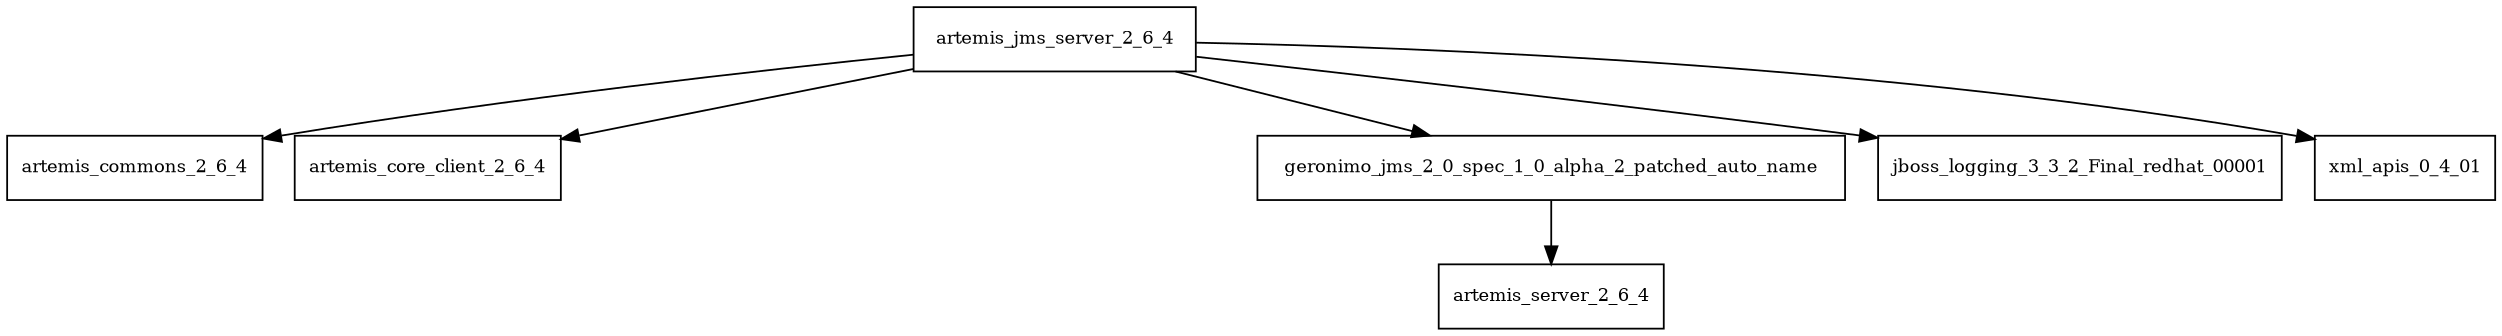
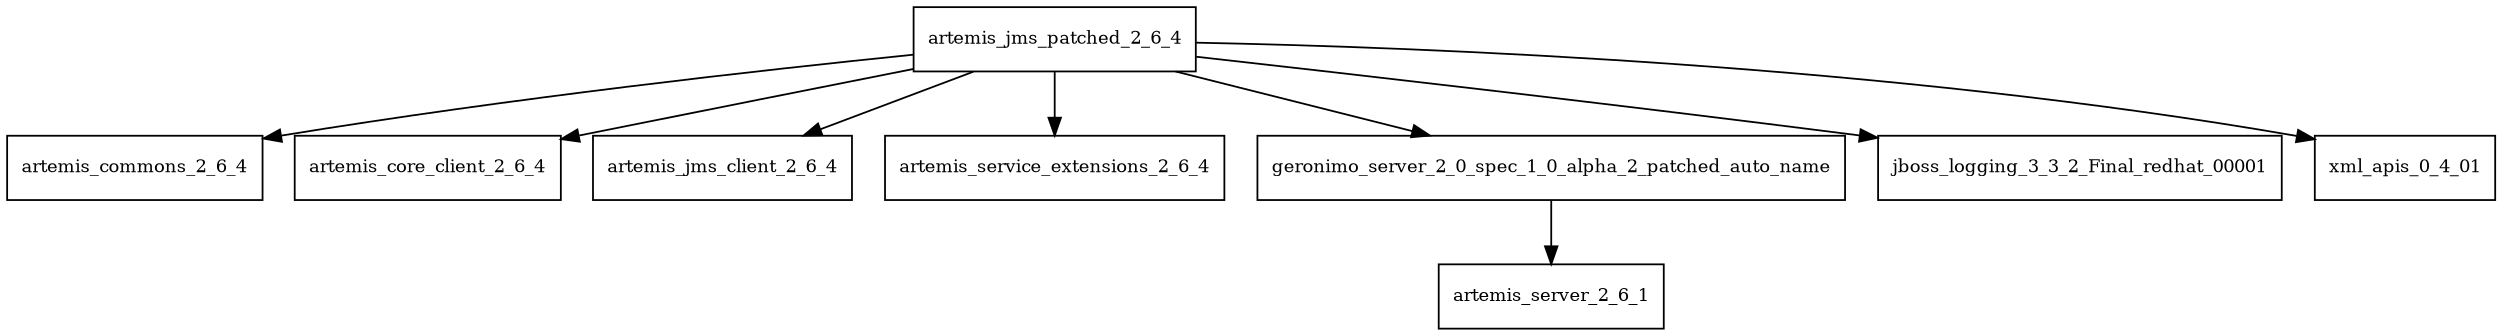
(1055, 39) -> (1055, 39)
none -> (722, 168)
none -> (1055, 168)
(1551, 168) -> (1551, 168)
(1551, 296) -> (1551, 296)
